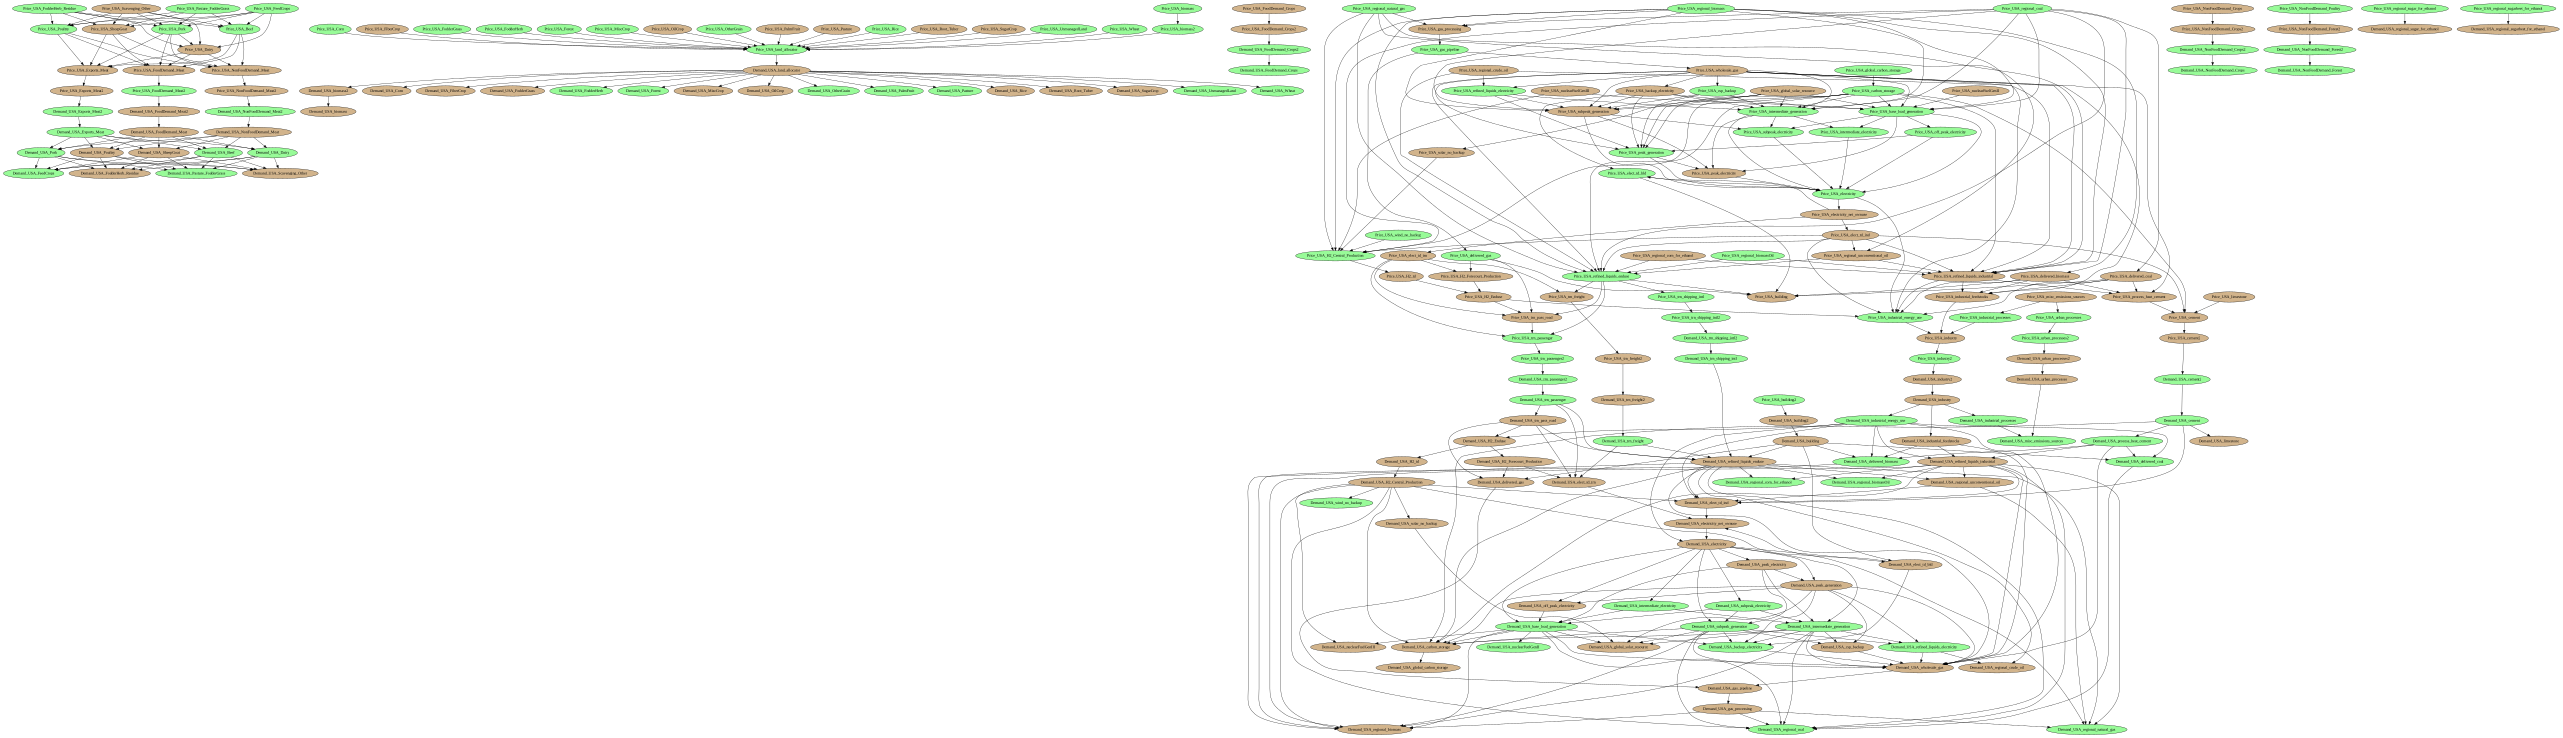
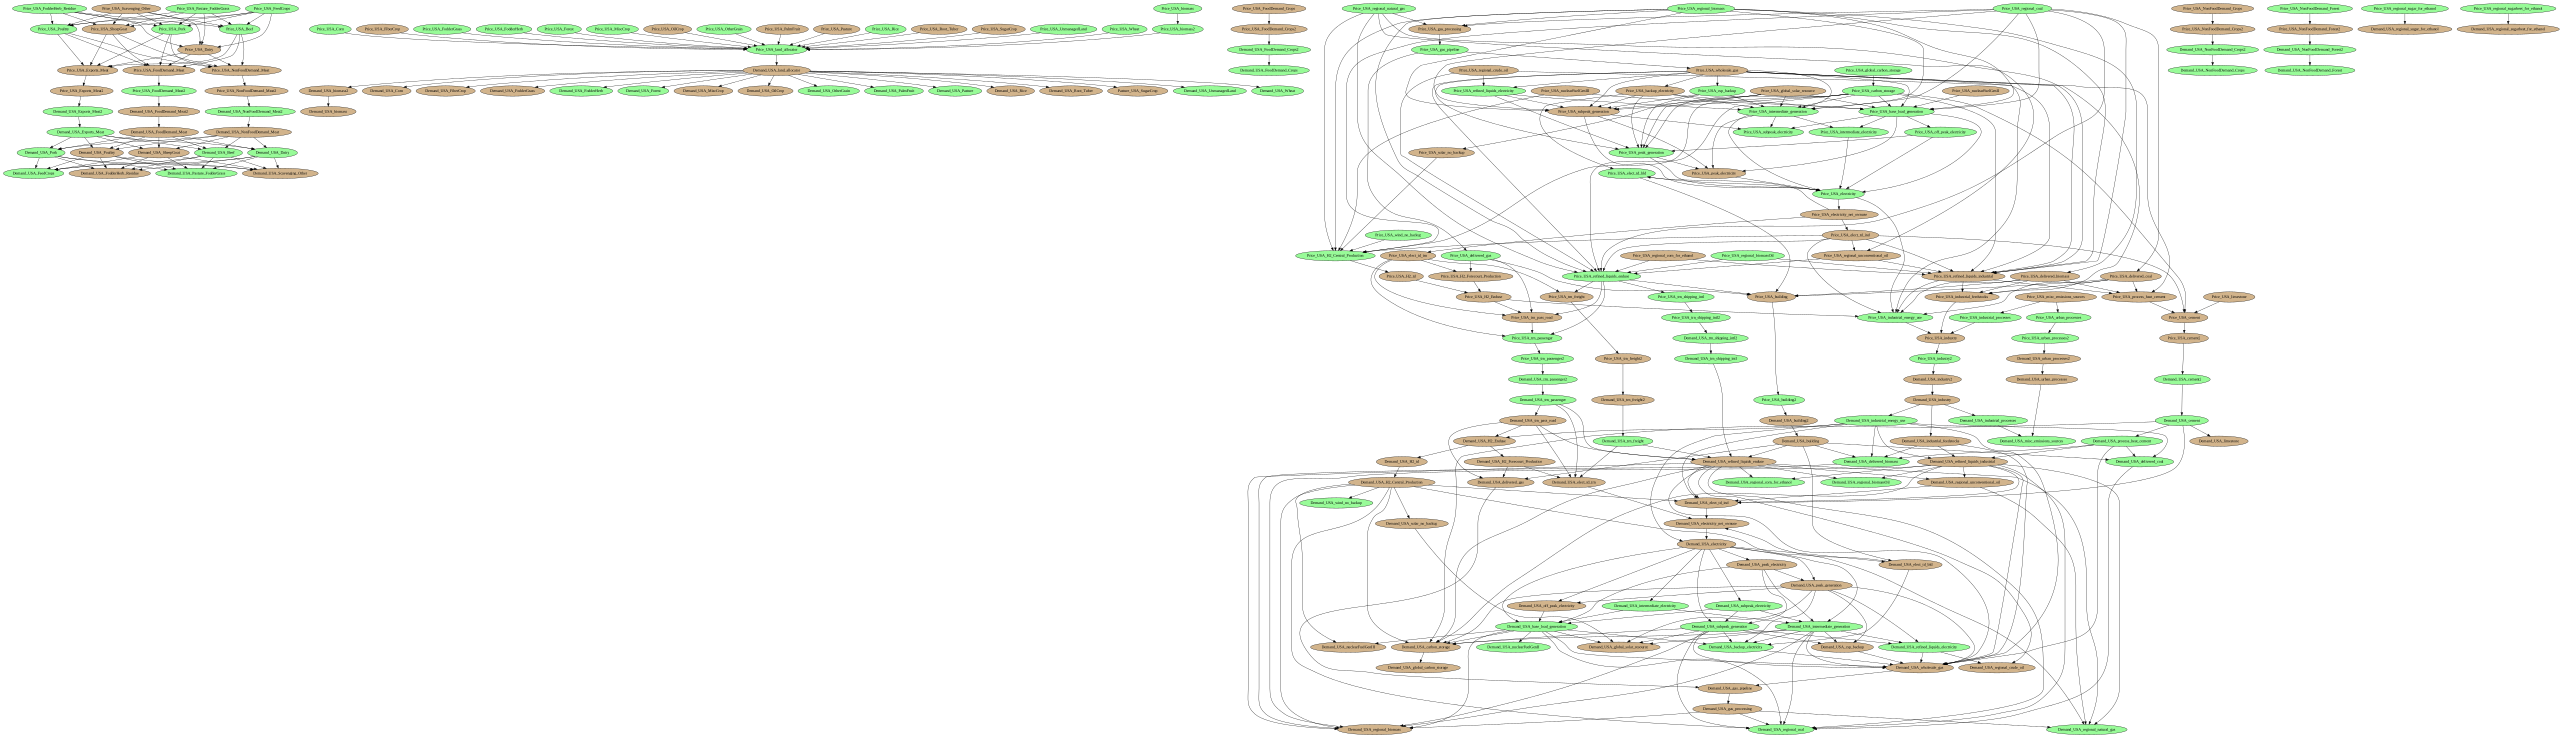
(2310, 9) -> (2310, 9)
(184, 39) -> (205, 28)
(1138, 91) -> (1138, 91)
(1802, 162) -> none
none -> (1775, 347)
